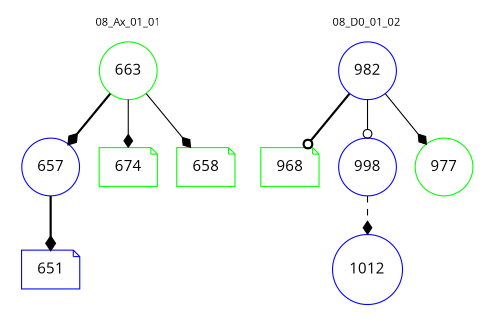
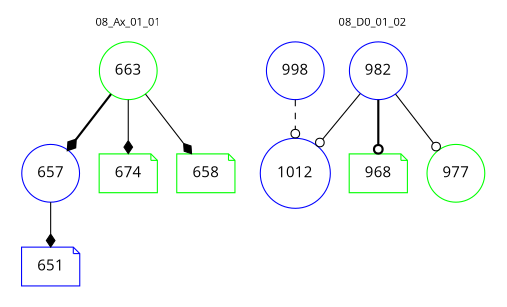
(368, 114) -> (341, 116)
(402, 114) -> (414, 119)
(368, 209) -> (295, 115)
(51, 216) -> (51, 218)
